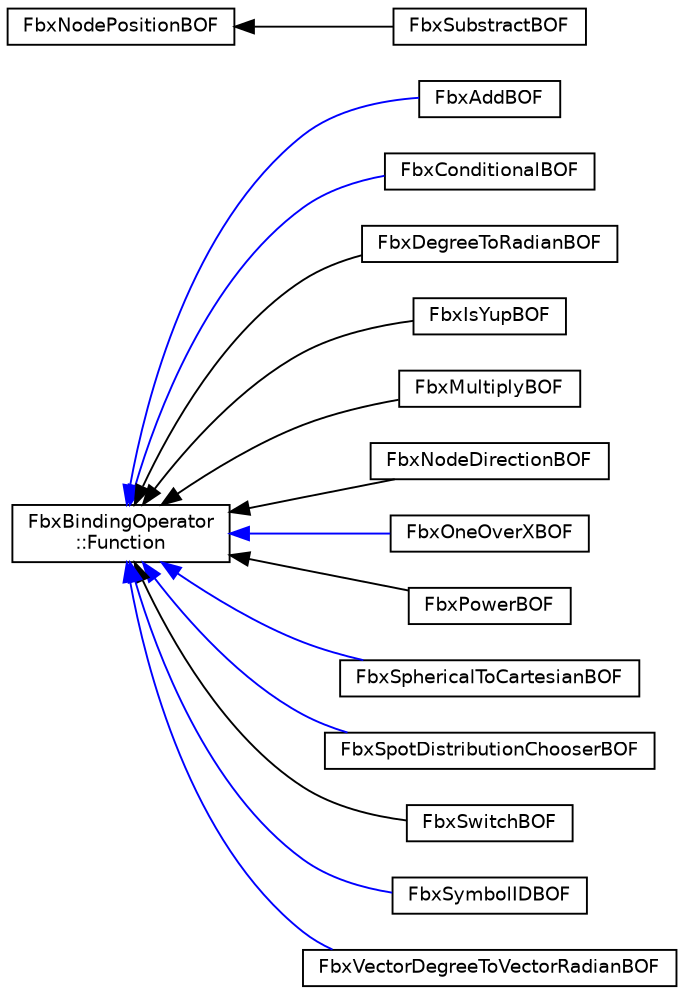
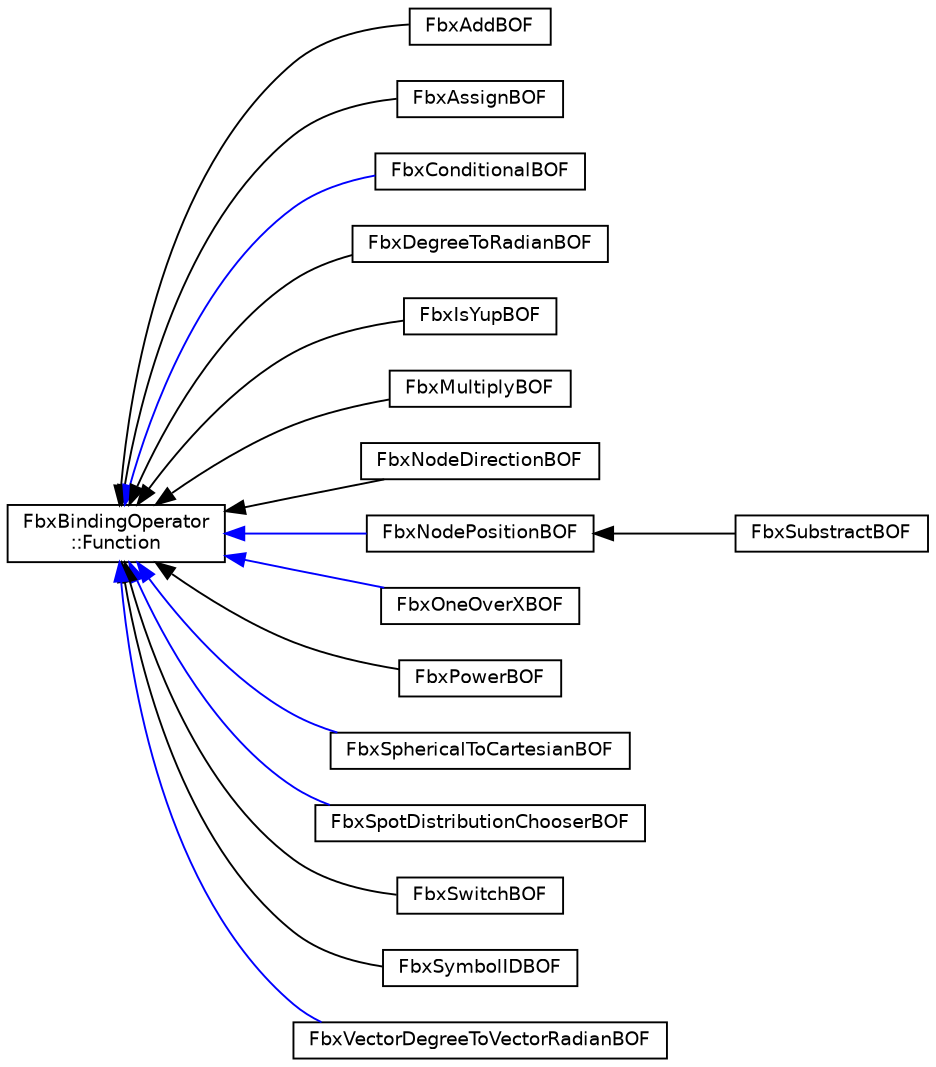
none -> (480, 99)
(216, 240) -> (193, 201)
none -> (306, 534)
(224, 774) -> (201, 815)
